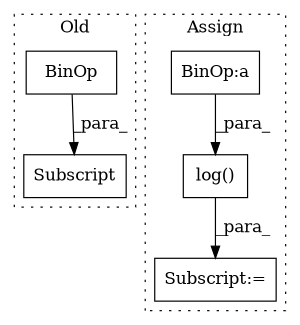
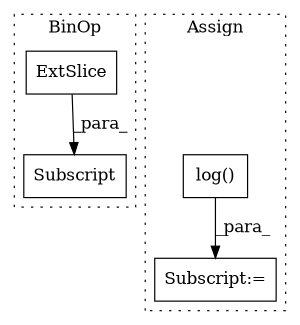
(75, 28) -> (75, 28)
(71, 73) -> (71, 73)
(215, 73) -> none
